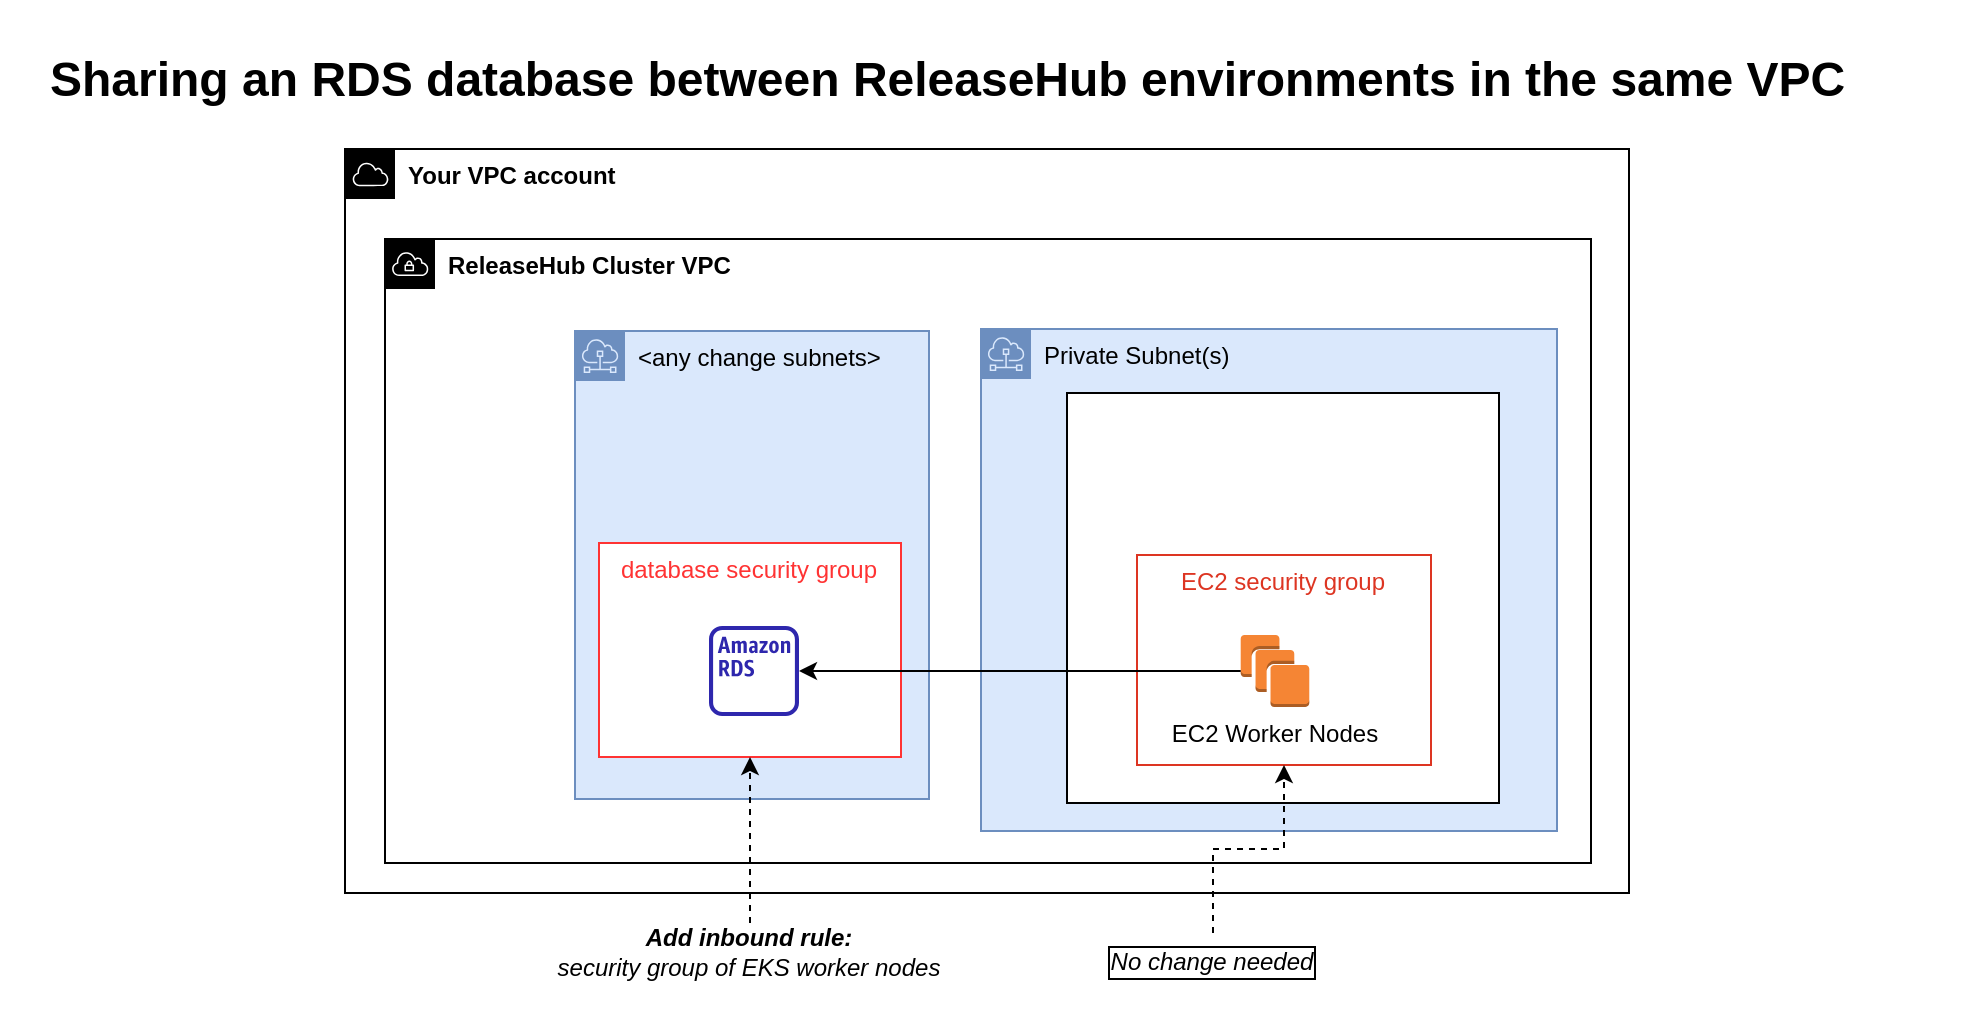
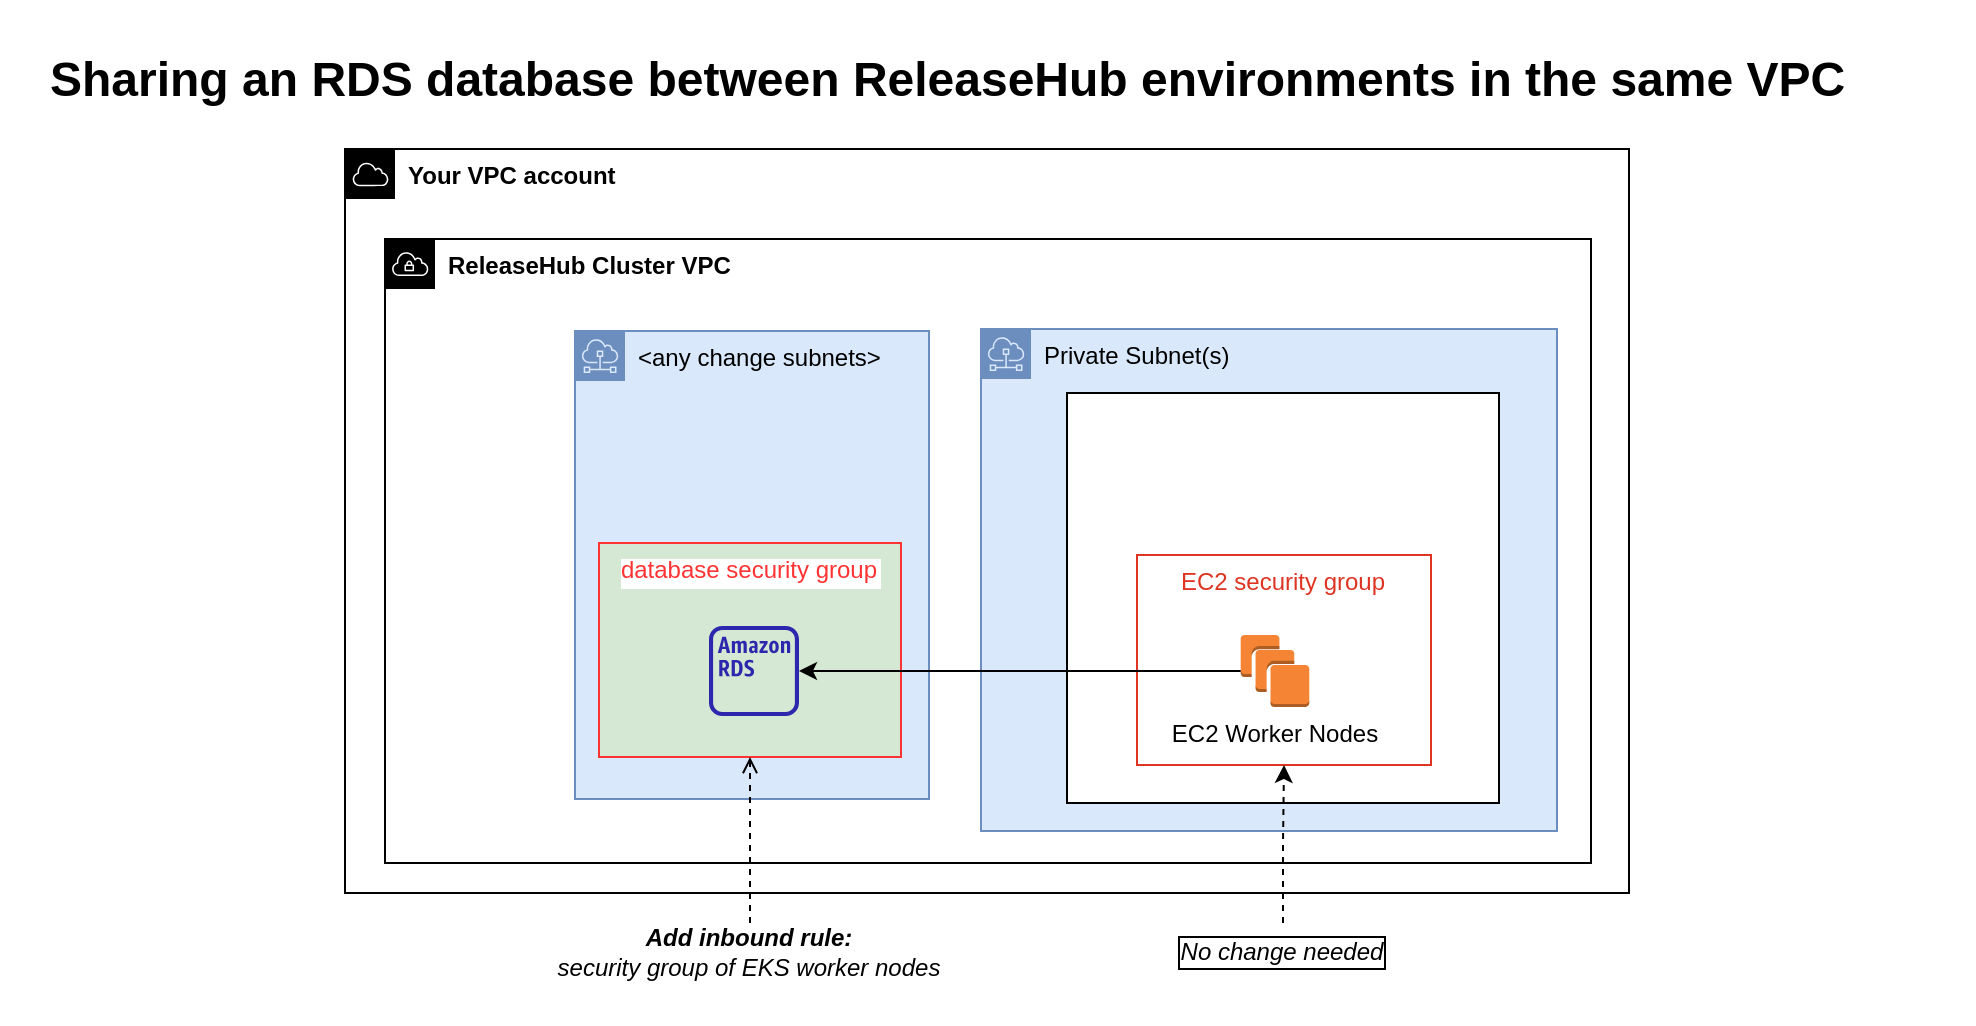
(749, 570) -> (749, 570)
(750, 772) -> (750, 767)
(1213, 963) -> (1283, 953)
